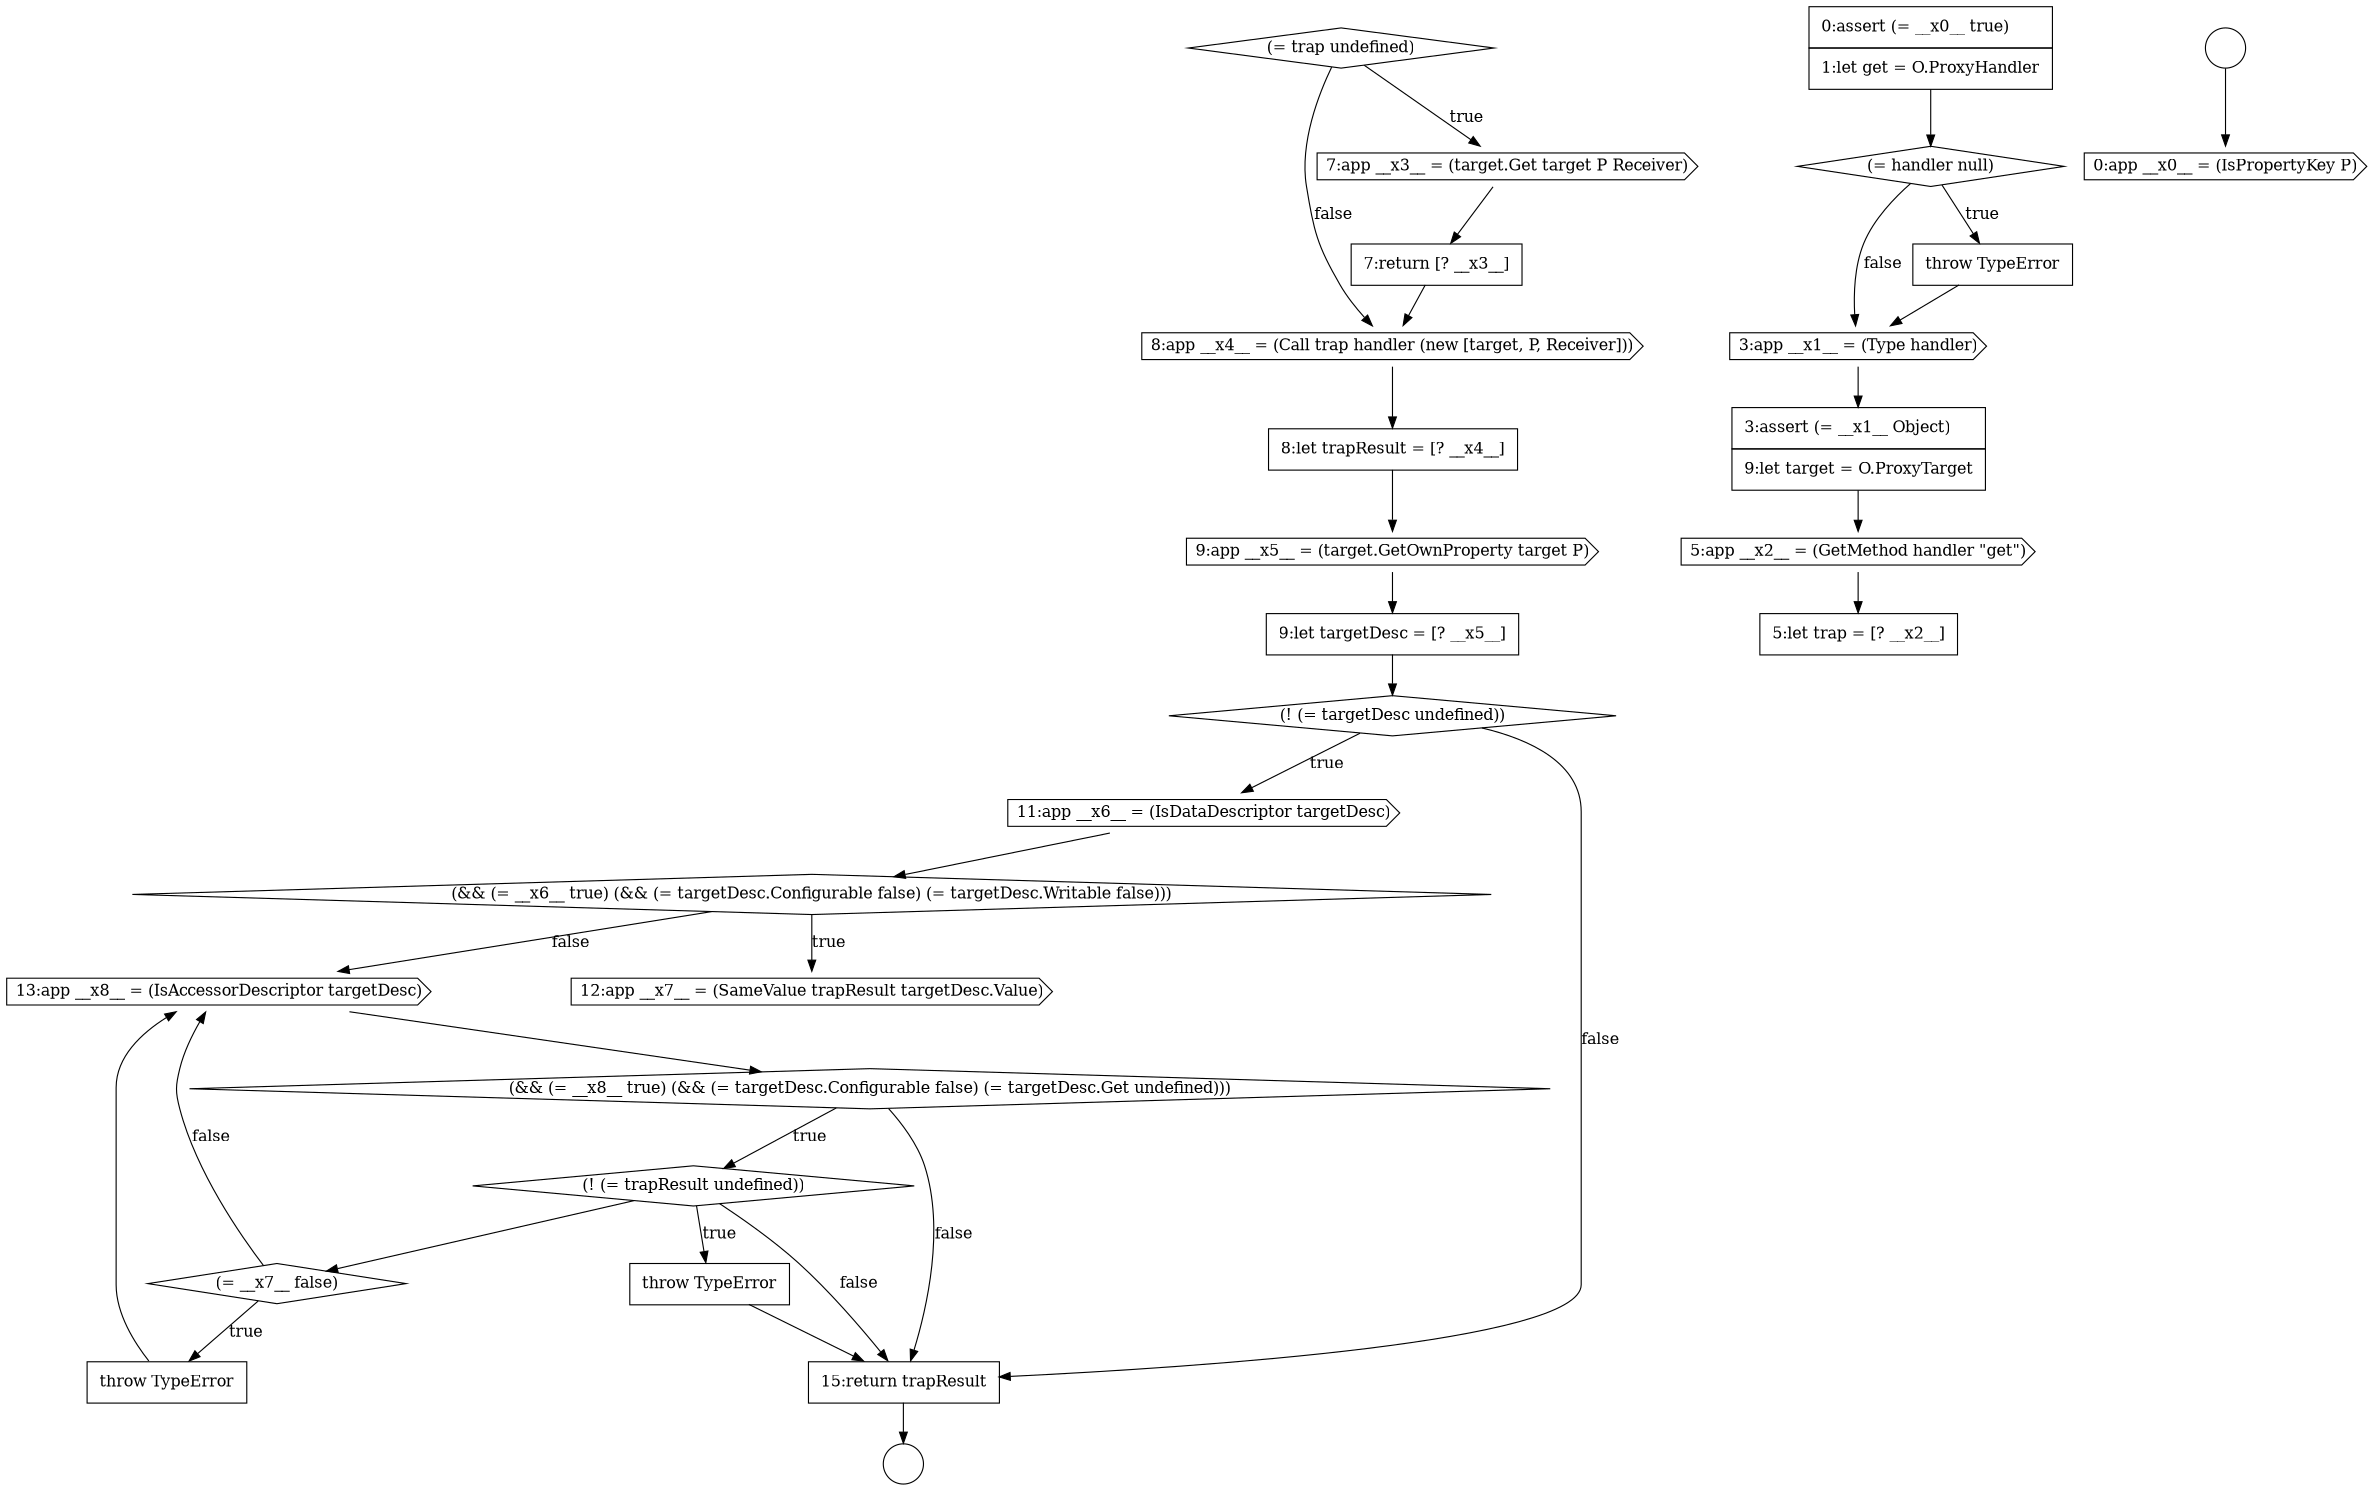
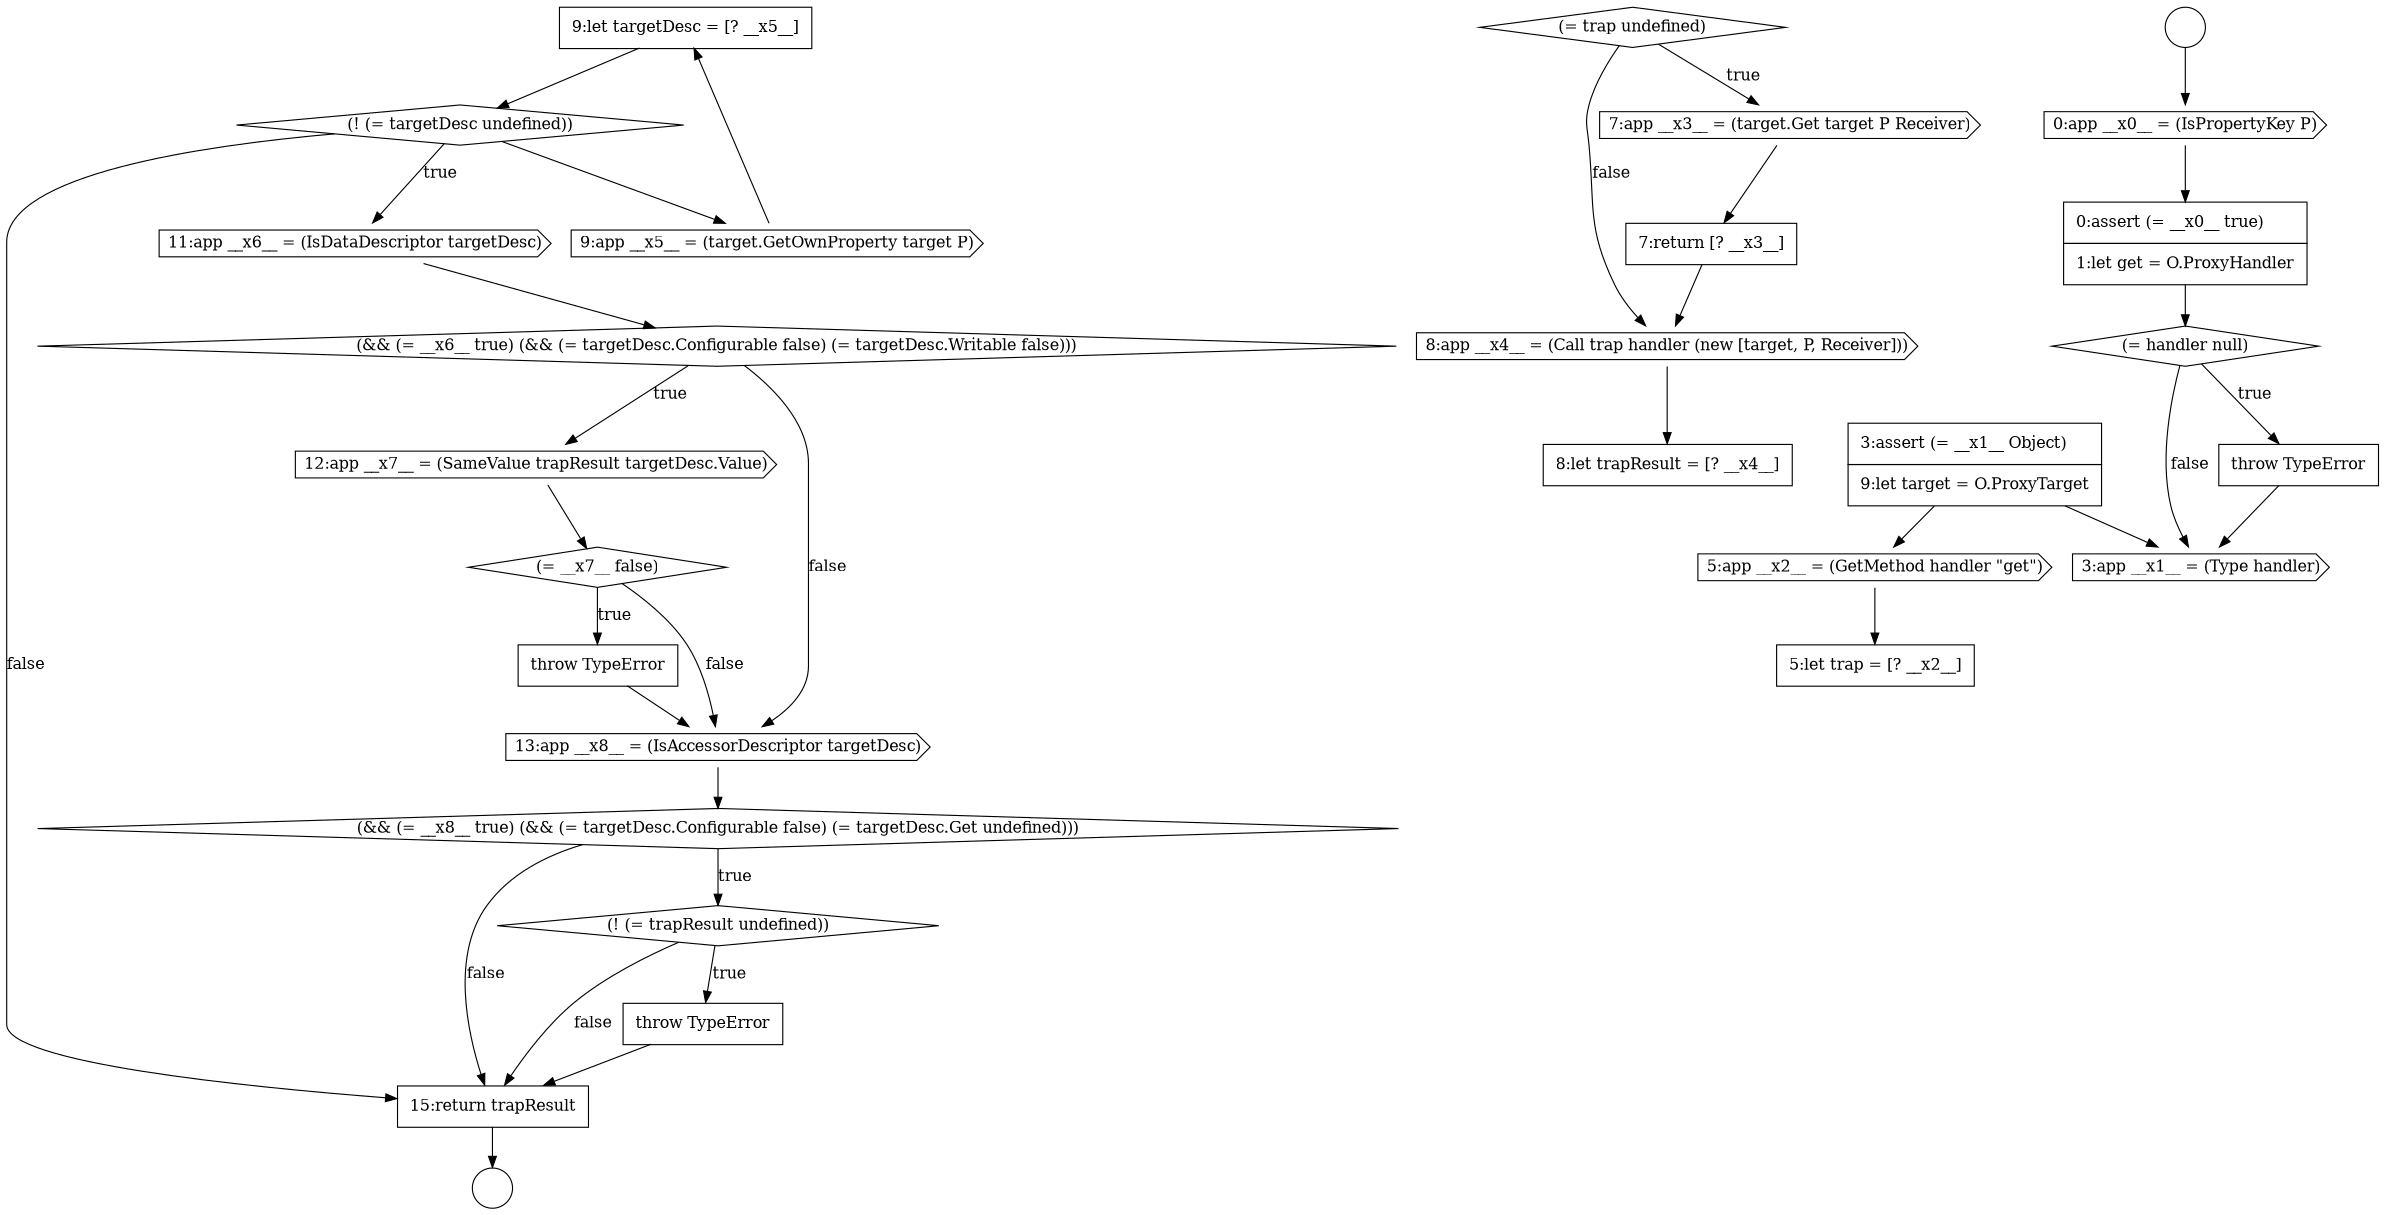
none -> (2185, 168)
(1858, 381) -> (2106, 524)
(1392, 495) -> (608, 180)
(486, 1235) -> (564, 512)
